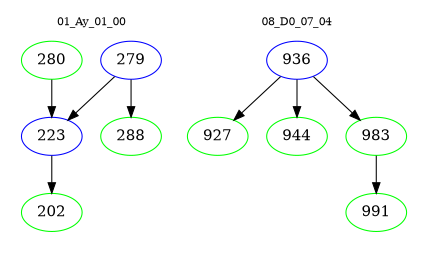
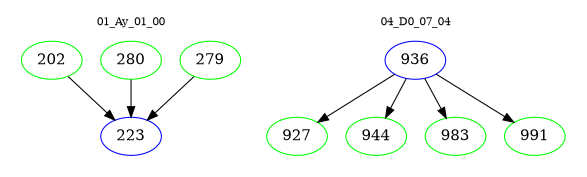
(297, 23) -> (416, 23)
(131, 60) -> (210, 60)
(131, 136) -> none
(52, 169) -> (88, 95)
(376, 169) -> (471, 95)
